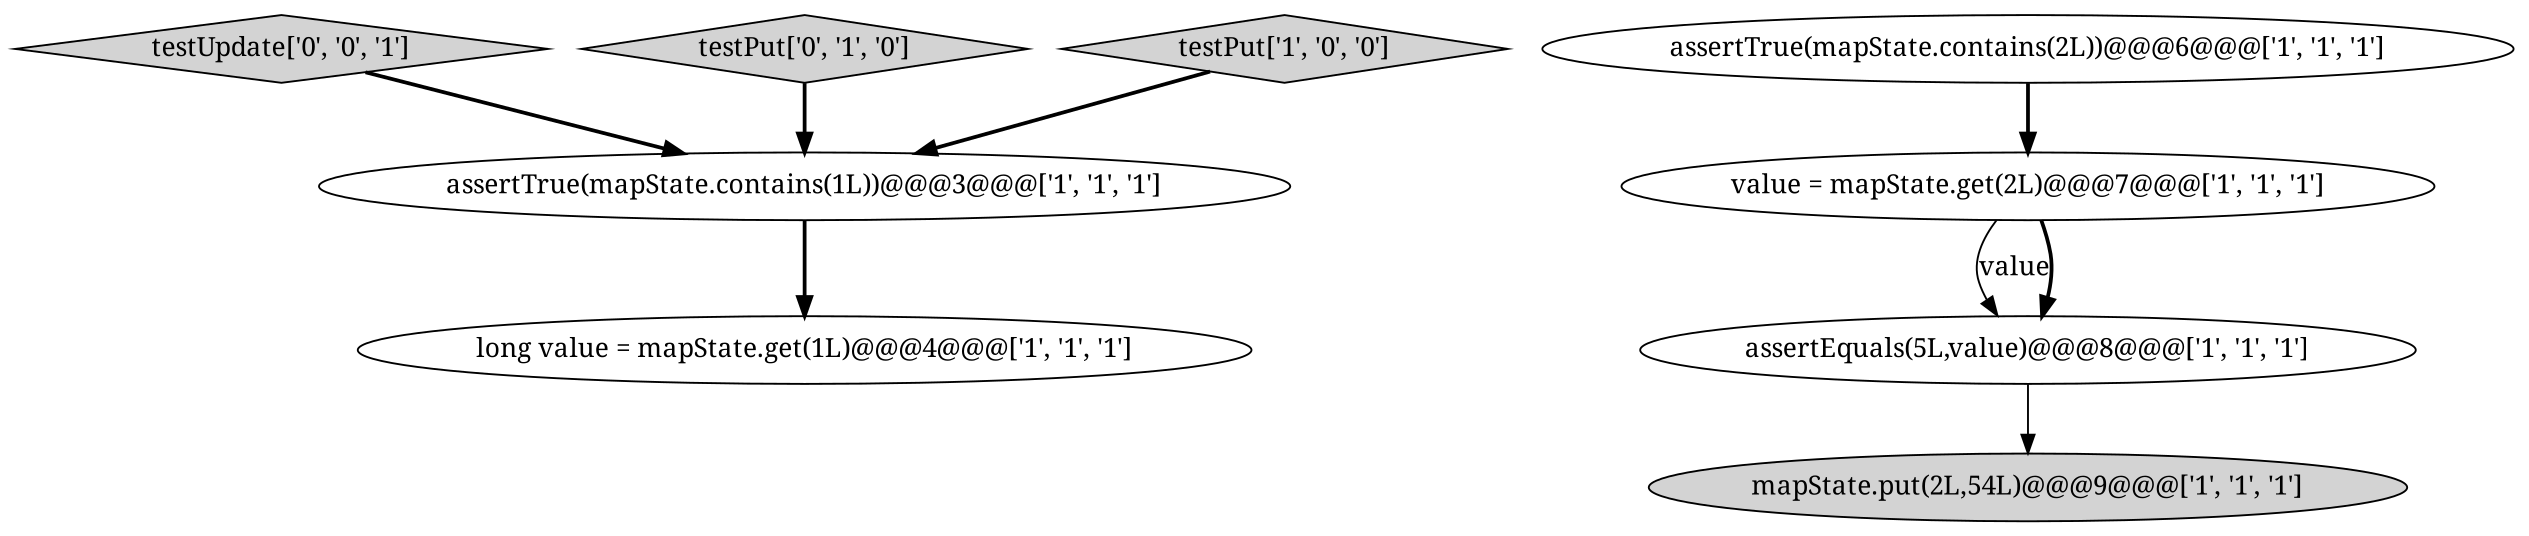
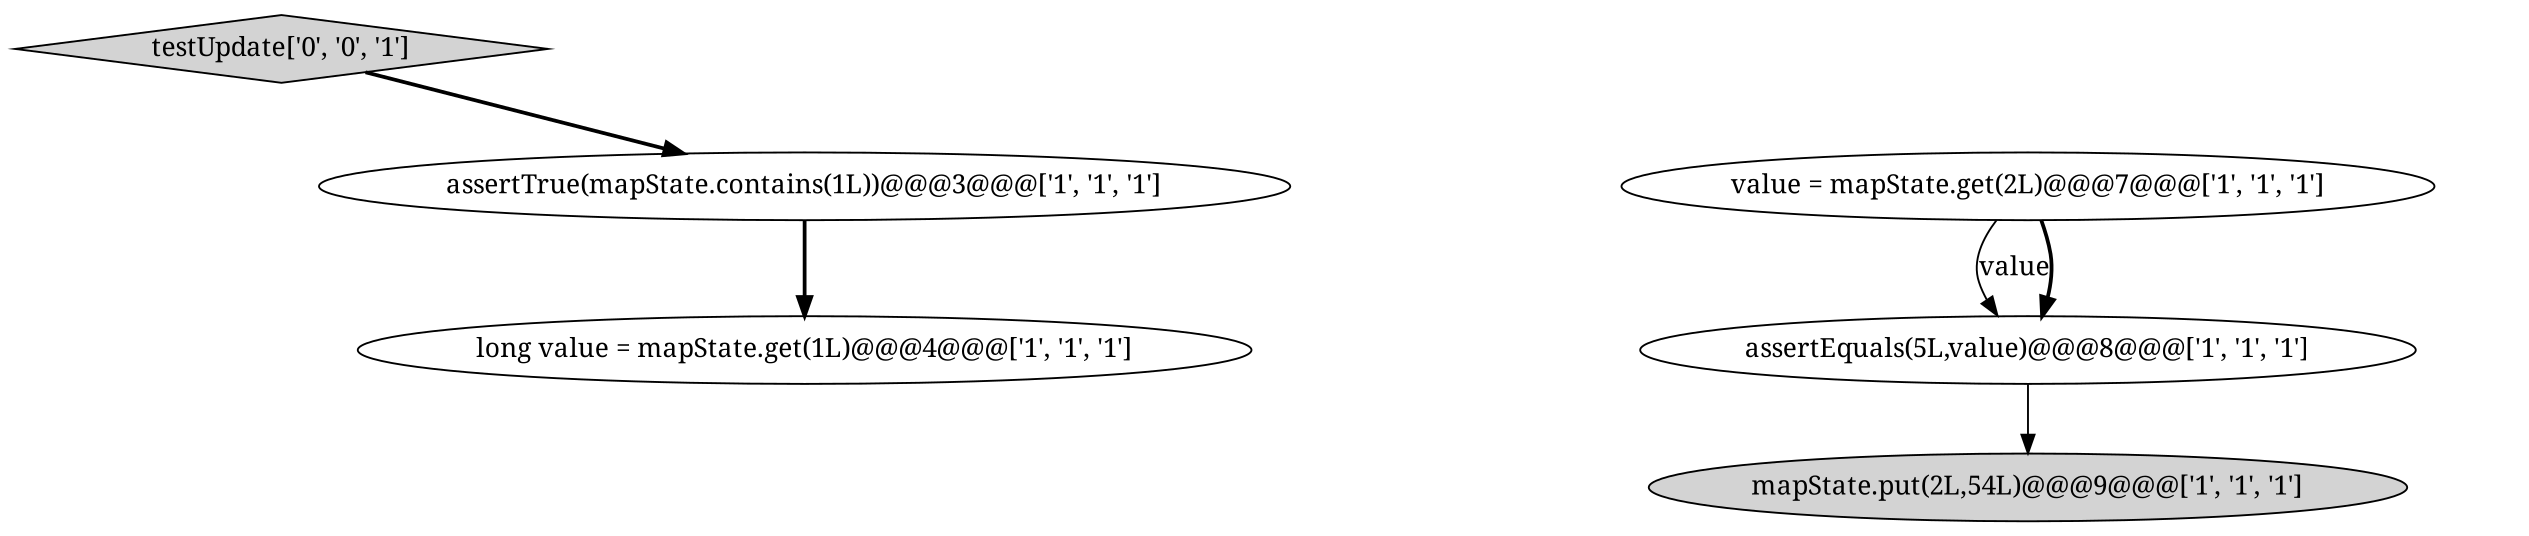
(805, 49) -> none
(1285, 49) -> none
(2028, 49) -> none
